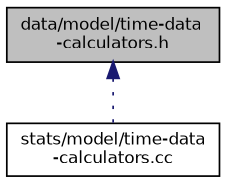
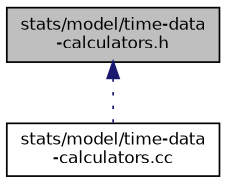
(113, 35) -> (113, 35)
